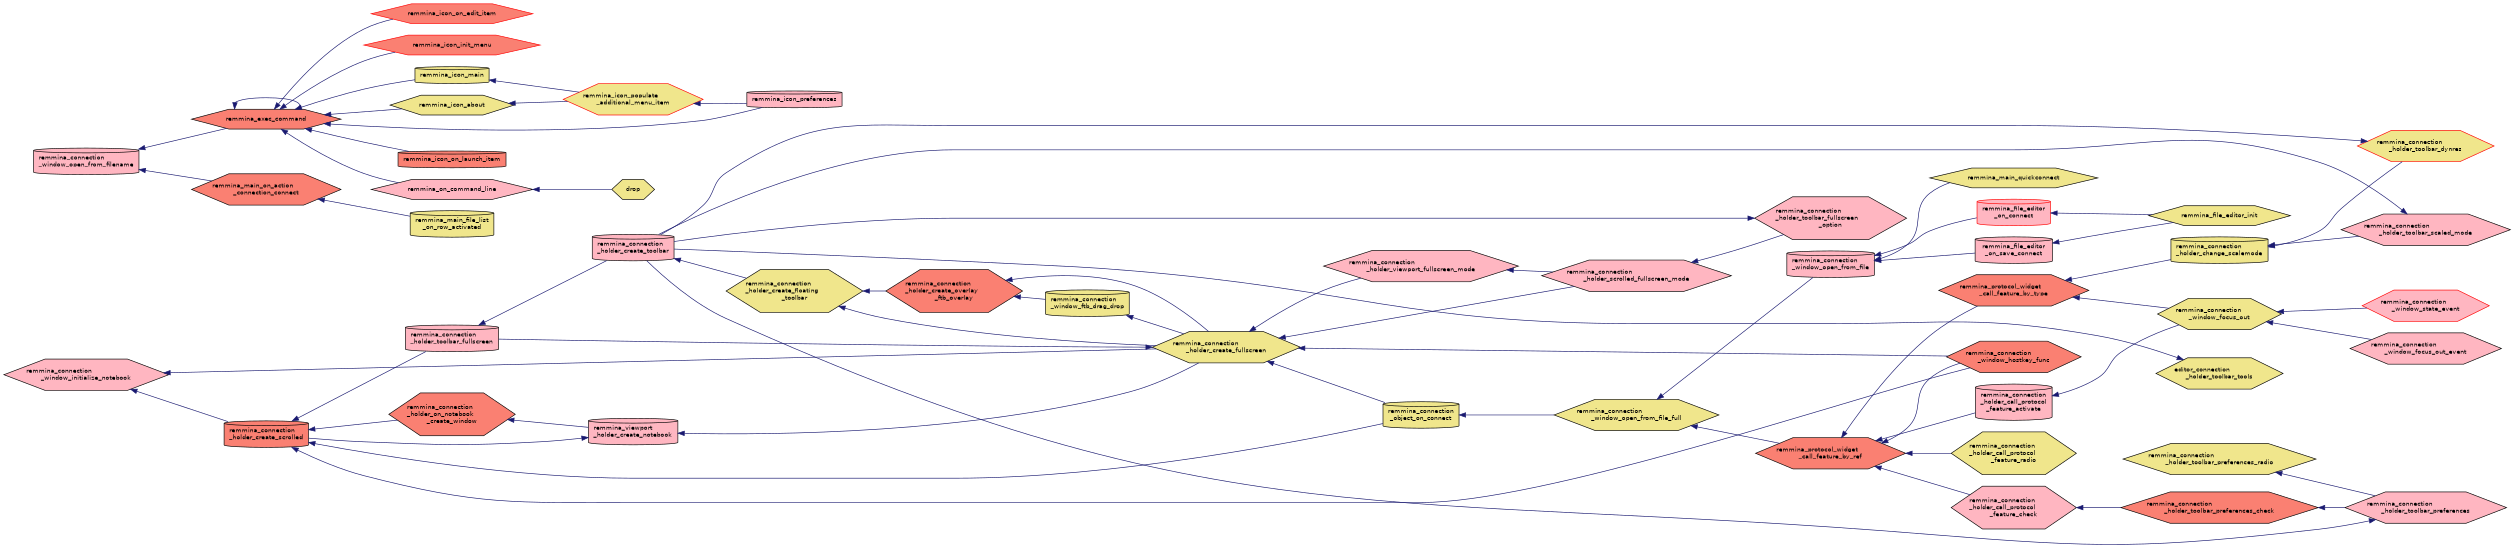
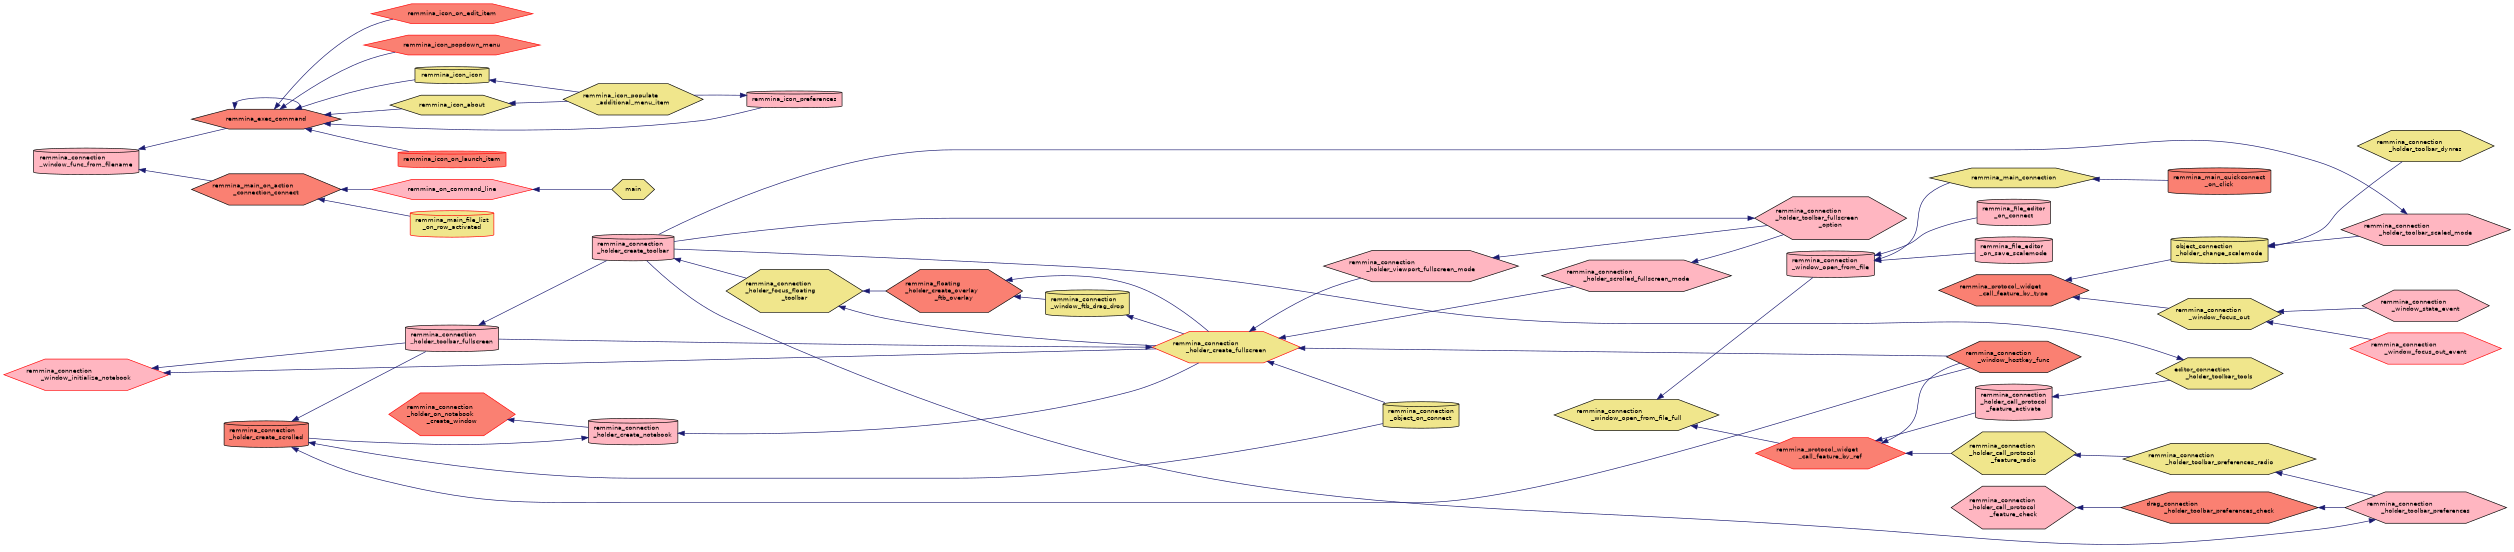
(452, 45) -> (452, 45)
(452, 75) -> (452, 75)
(633, 99) -> (633, 99)
(723, 104) -> (717, 95)
(1493, 126) -> none
(2426, 146) -> (2426, 146)
(452, 159) -> (452, 159)
(86, 161) -> (86, 161)
(340, 163) -> (359, 189)
(2014, 178) -> (2014, 178)
none -> (2220, 181)
(452, 189) -> (452, 189)
(633, 189) -> (633, 189)
(2014, 212) -> (2014, 212)
(2220, 216) -> none
(452, 224) -> (452, 224)
(2014, 250) -> (2014, 250)
(2220, 250) -> (2220, 250)
(1533, 271) -> (1633, 241)
(794, 291) -> (794, 291)
(954, 291) -> (954, 291)
(2426, 306) -> (2426, 306)
(1226, 347) -> (1226, 347)
(2426, 349) -> (2426, 349)
(2116, 357) -> (2114, 388)
(1903, 360) -> none
(86, 375) -> (86, 375)
(182, 406) -> (282, 355)
(452, 414) -> (452, 414)
(1510, 415) -> none
(356, 425) -> none
(633, 432) -> (633, 432)
(1831, 453) -> (1831, 453)
none -> (2106, 456)
(1925, 481) -> none
(2220, 508) -> (2220, 508)
